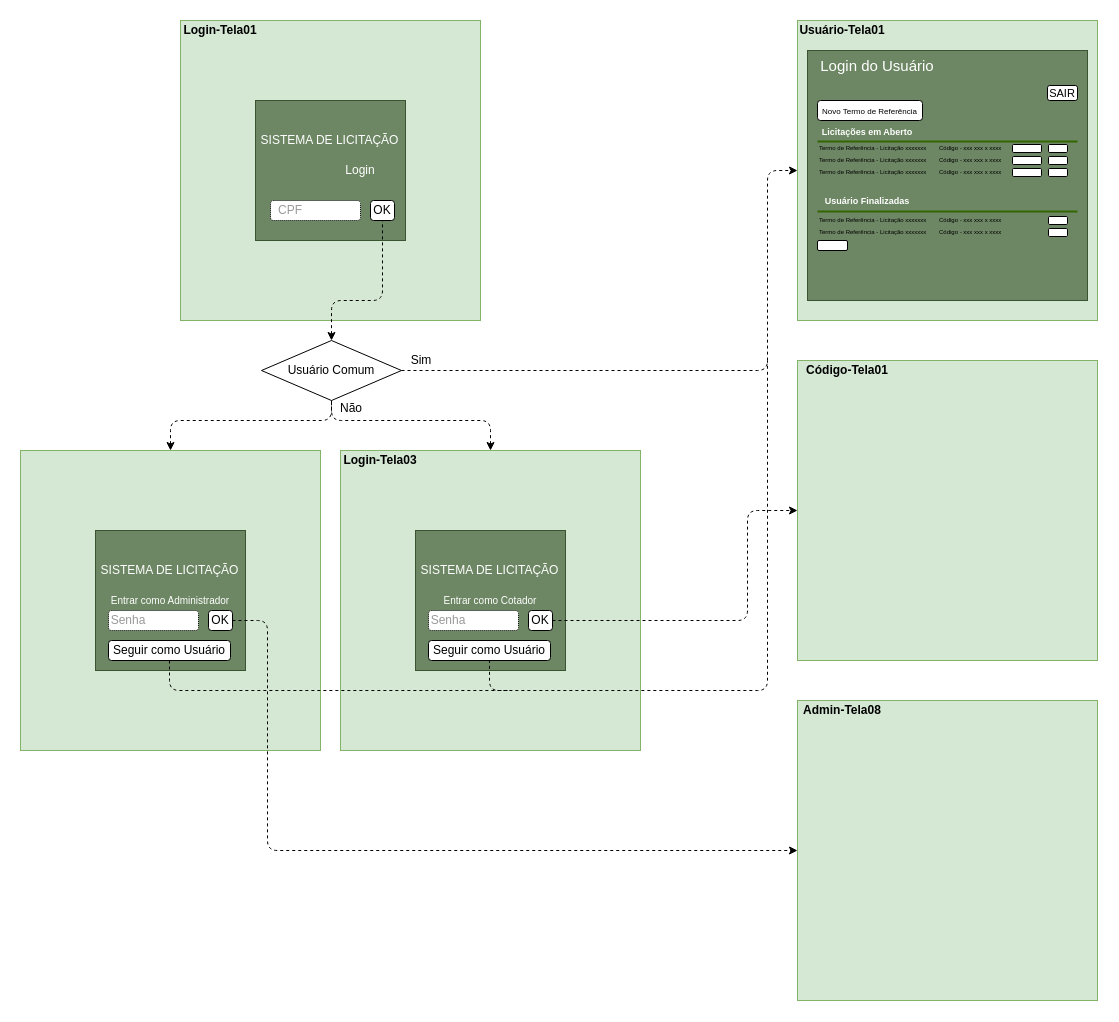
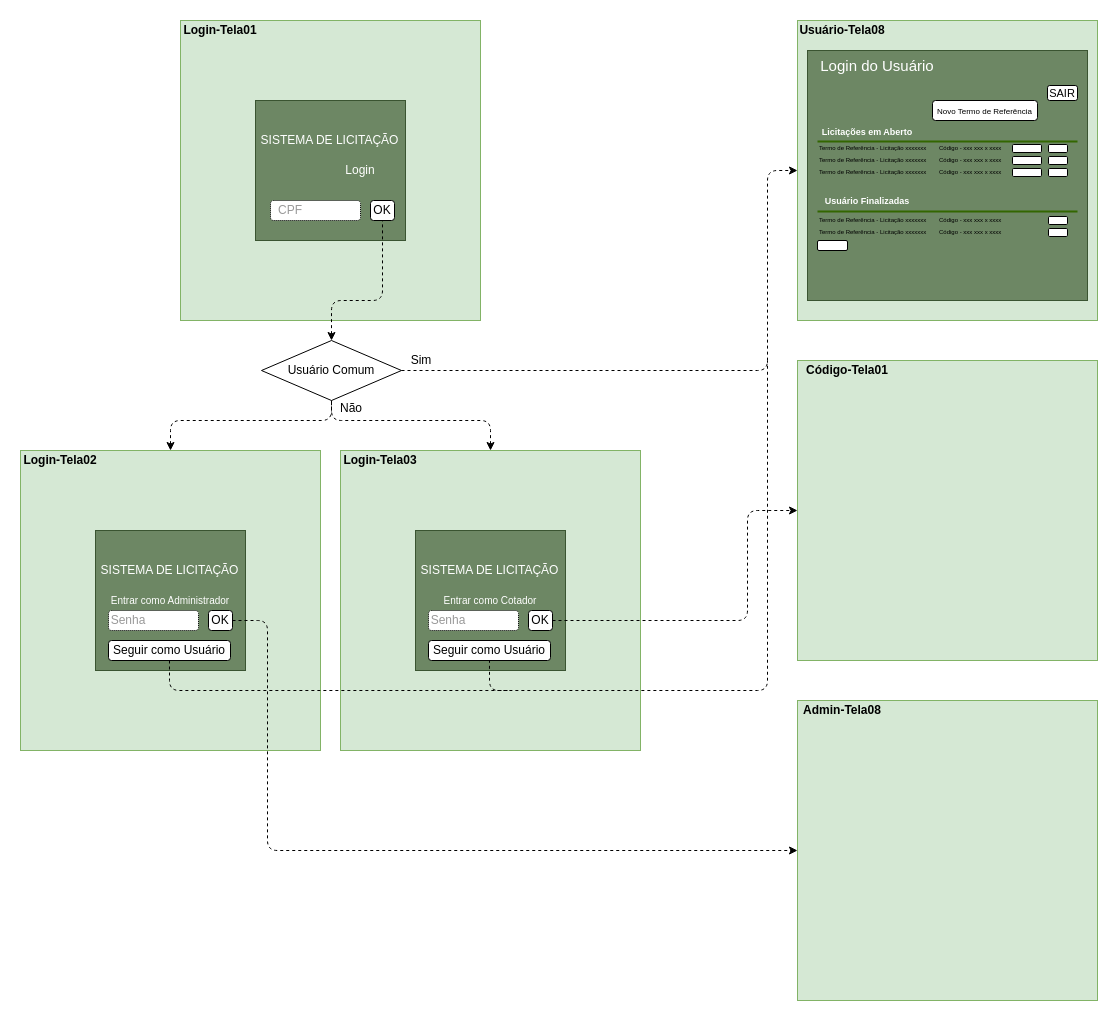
(843, 31) -> (843, 31)
(870, 111) -> (985, 111)
none -> (61, 461)
